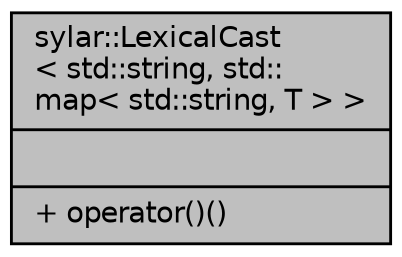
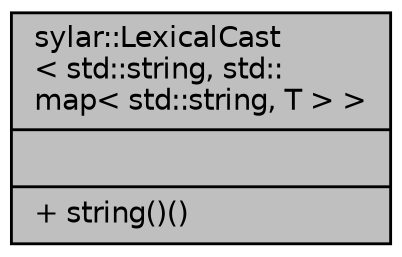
(131, 214) -> (113, 214)
